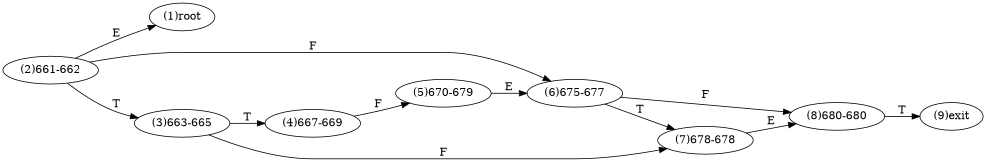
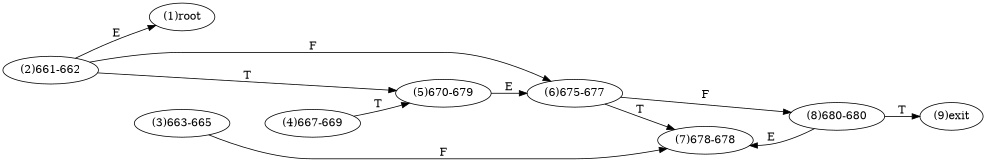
(97, 103) -> (243, 81)
(378, 104) -> (378, 104)
(243, 123) -> none
(767, 129) -> (787, 140)
